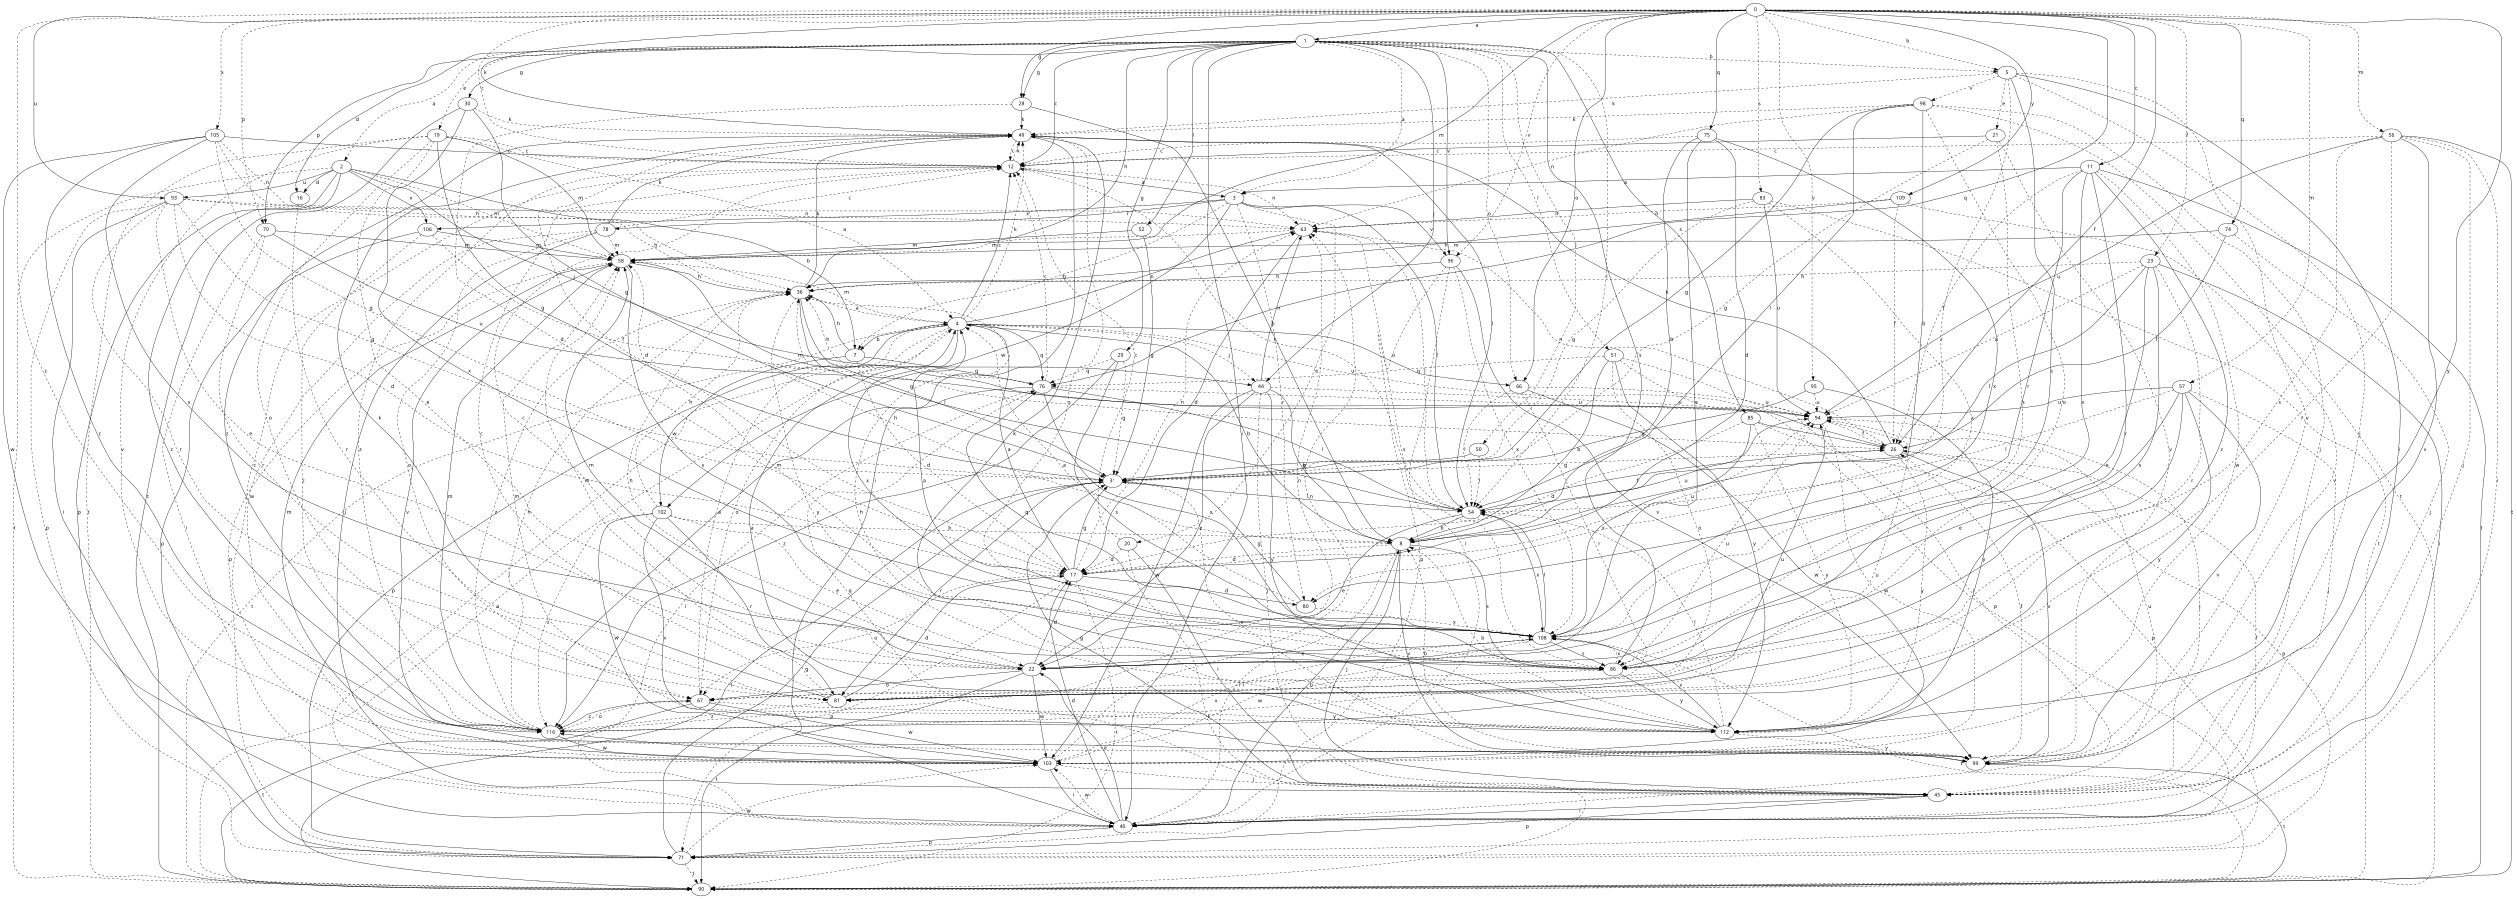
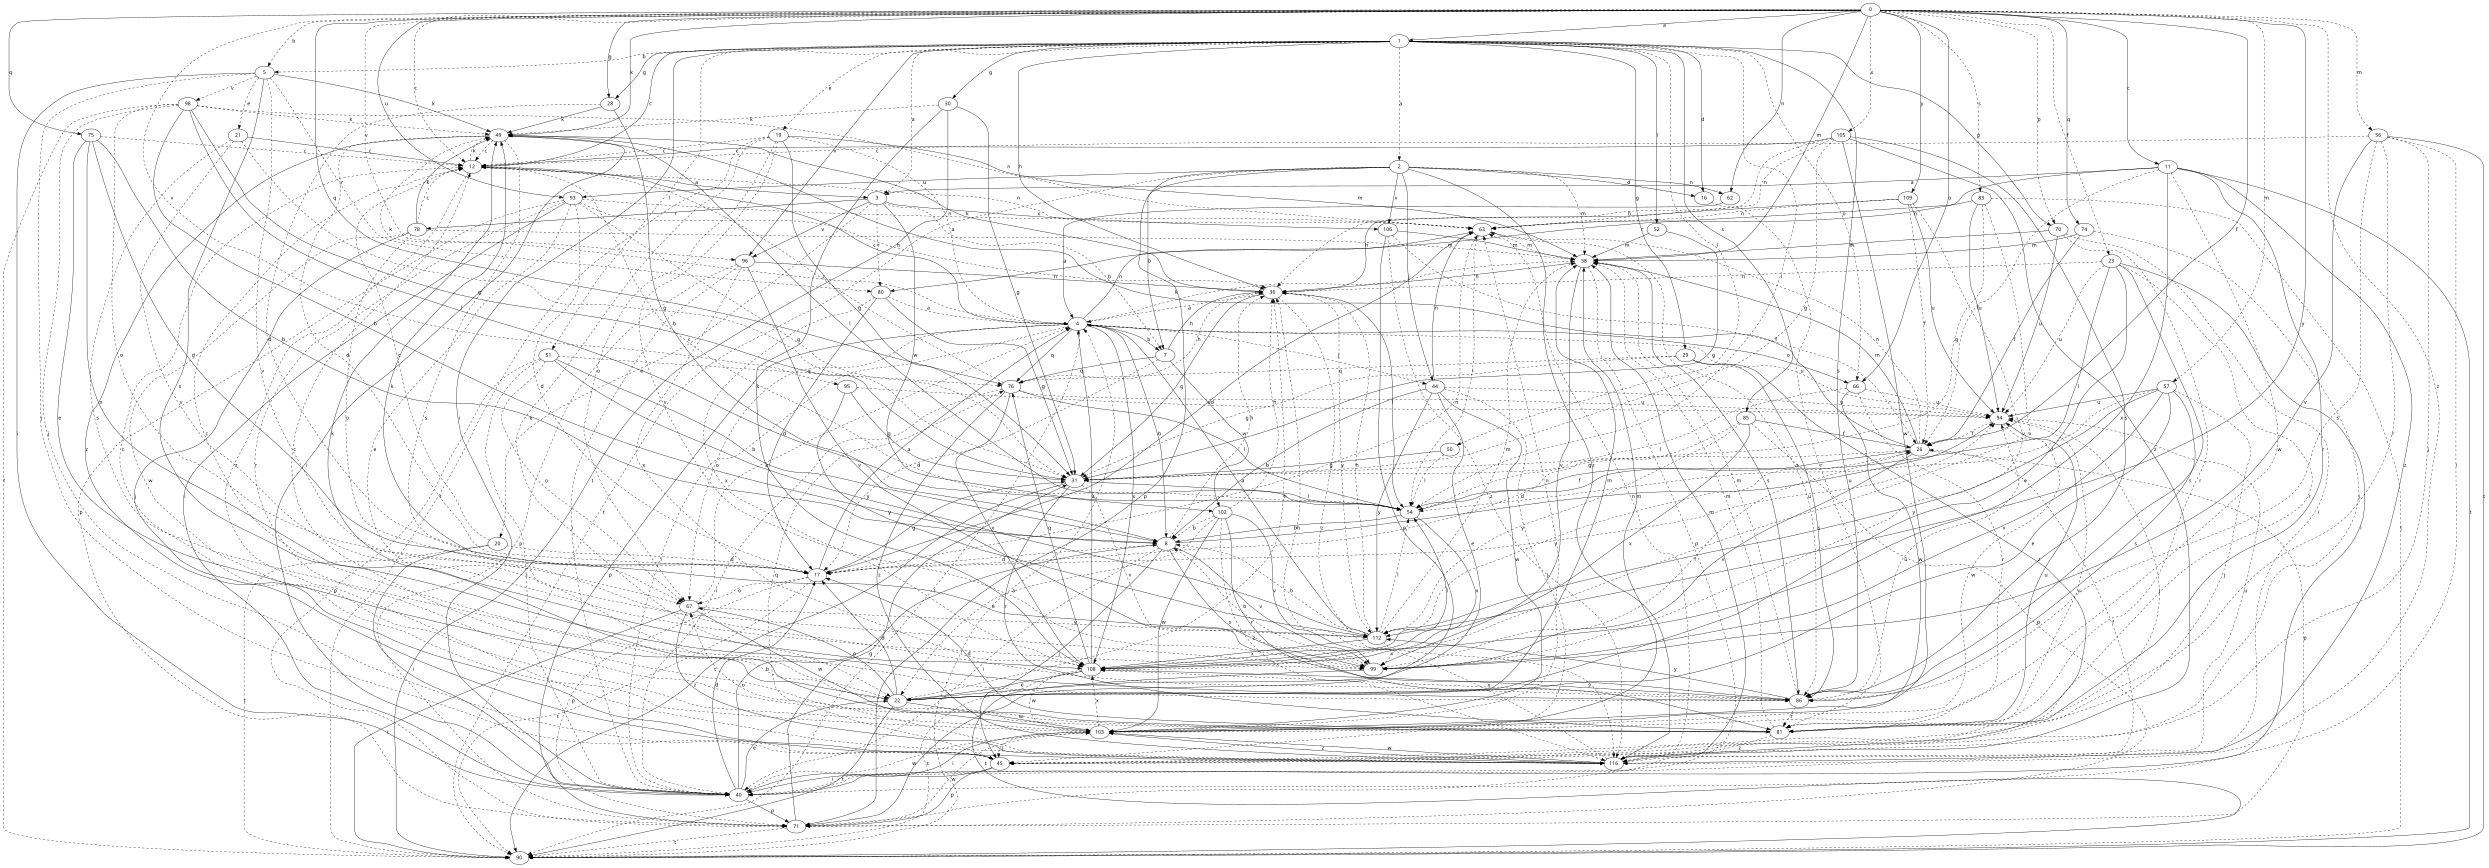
(1540, 102) -> (382, 96)
none -> (1730, 198)
(1433, 207) -> none
(2096, 255) -> (1932, 315)
(1420, 283) -> none
(1157, 584) -> (786, 426)
(1210, 626) -> none
(1294, 767) -> (446, 692)
(1271, 768) -> none
